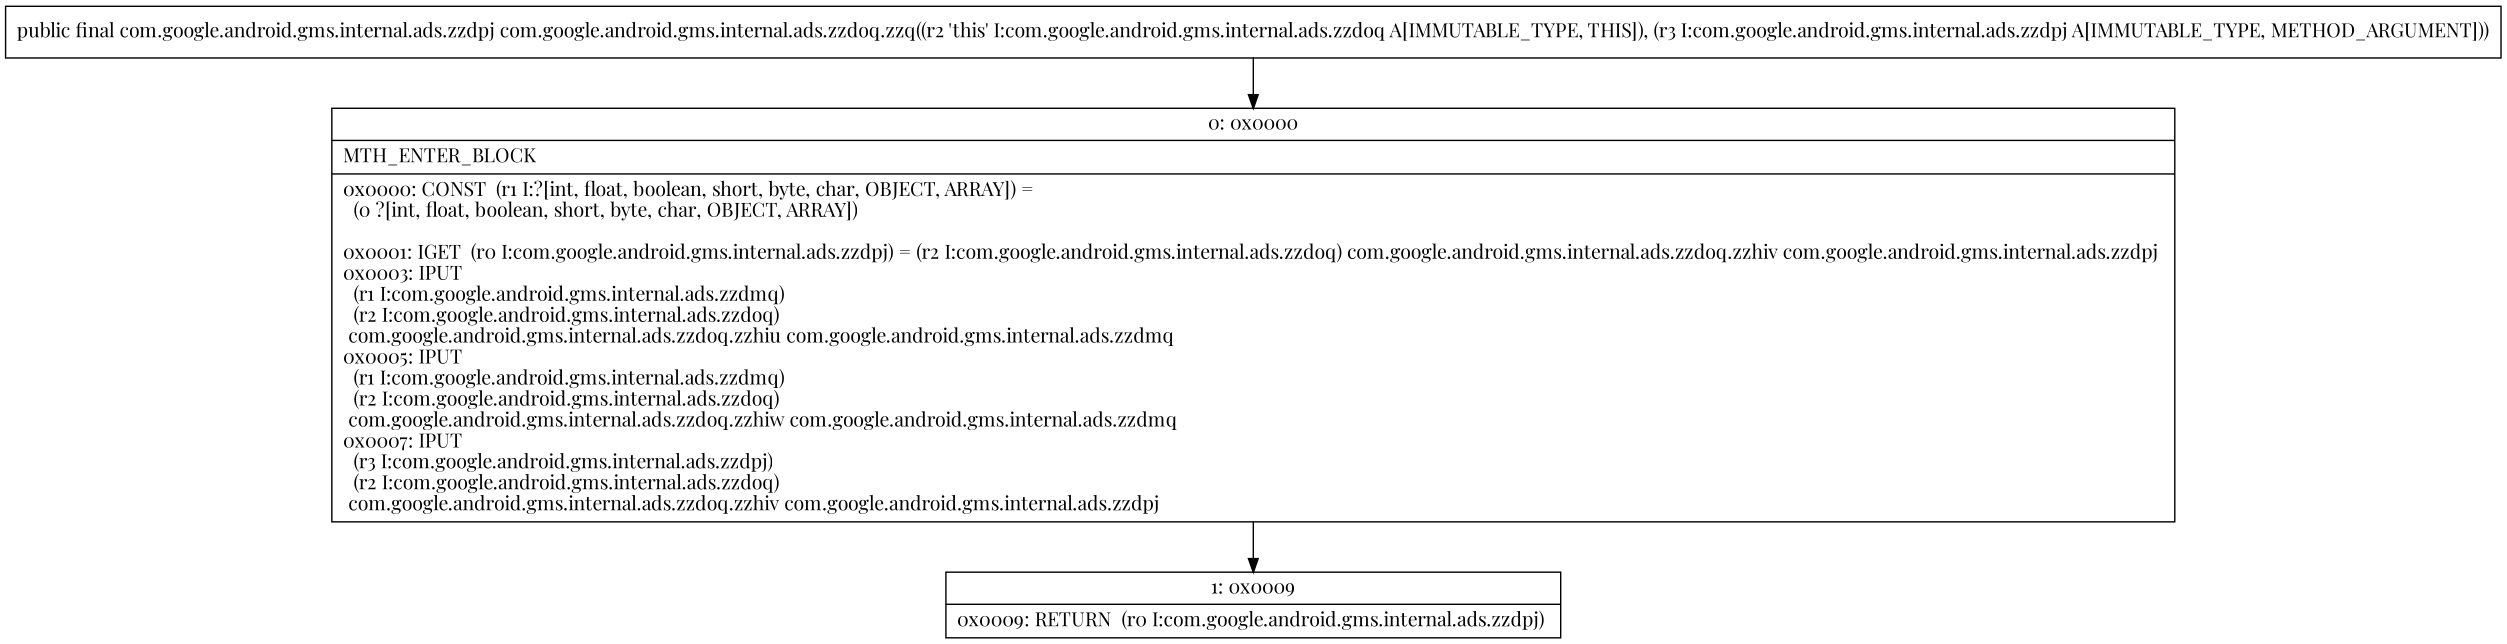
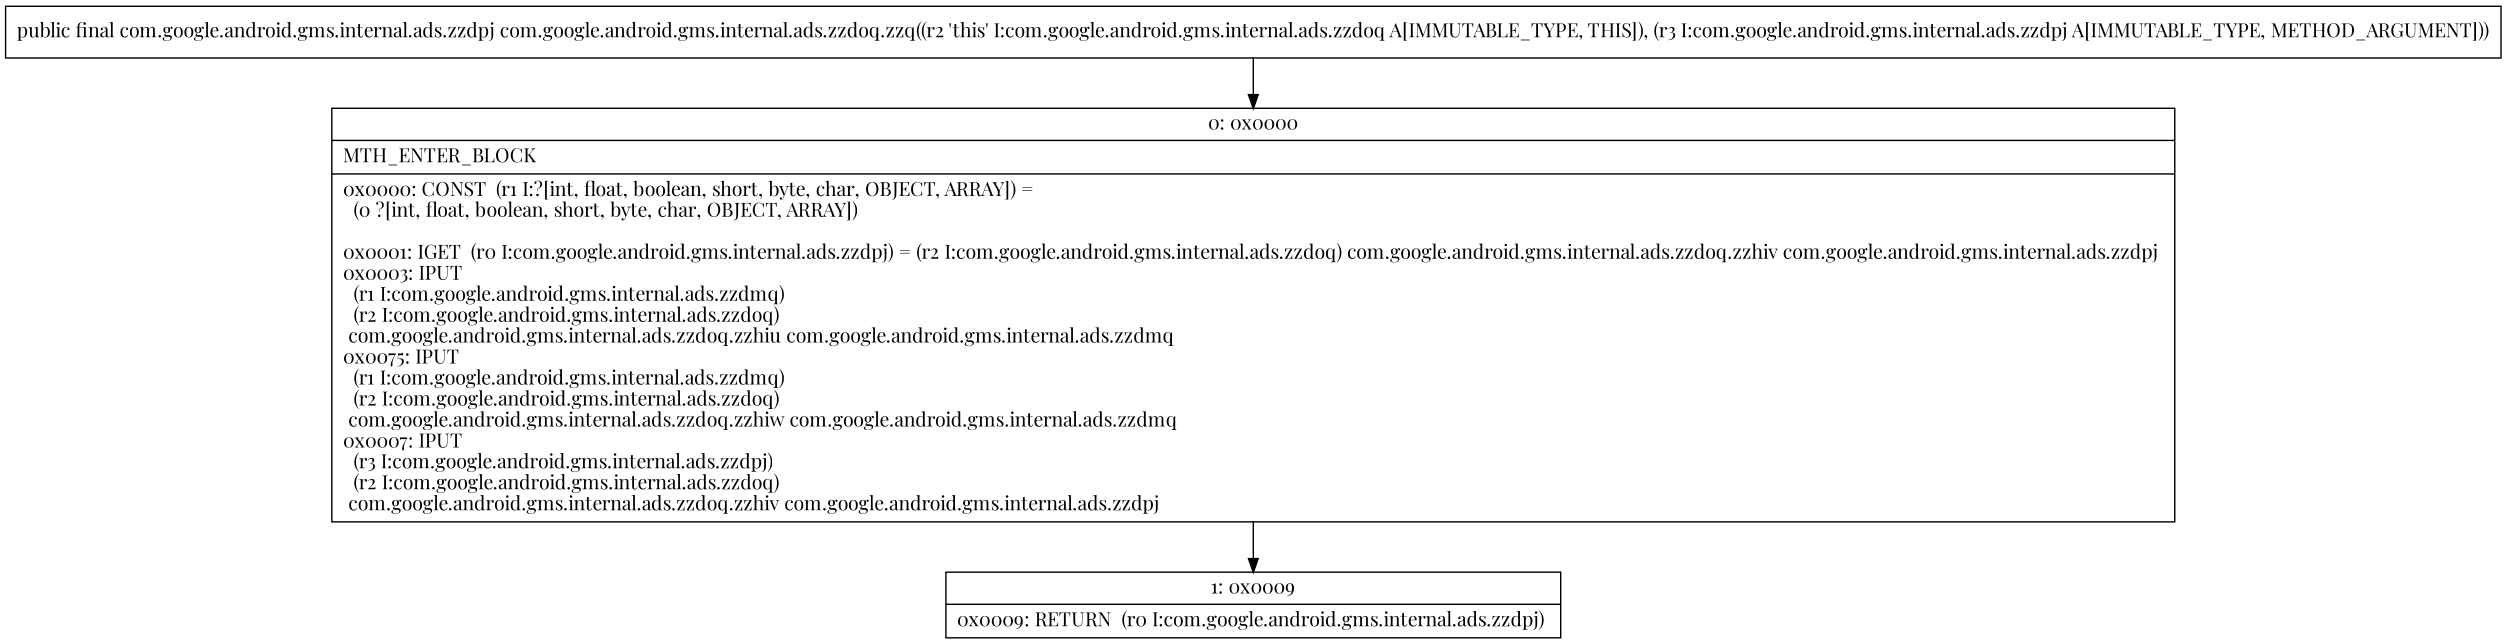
(408, 358) -> (407, 358)
